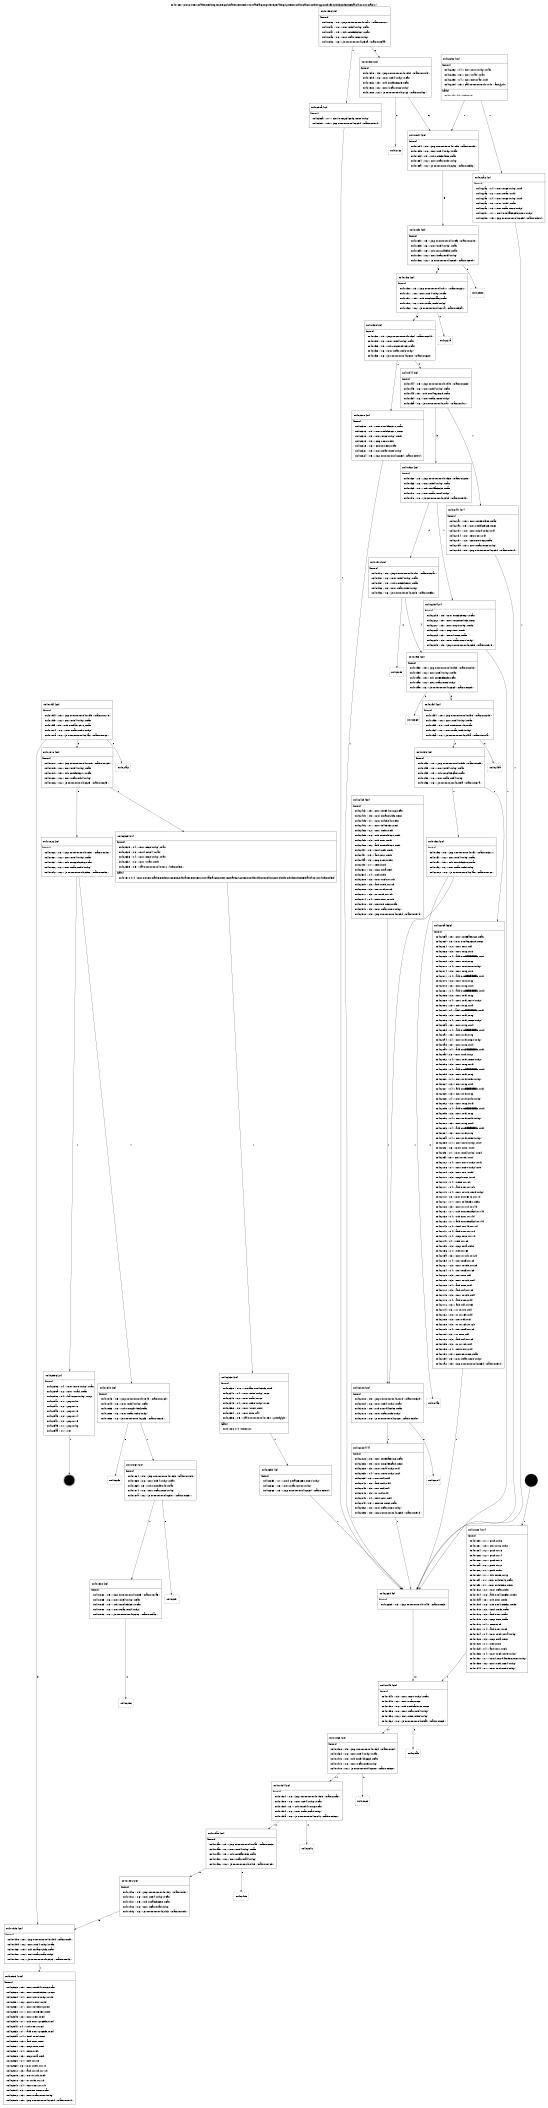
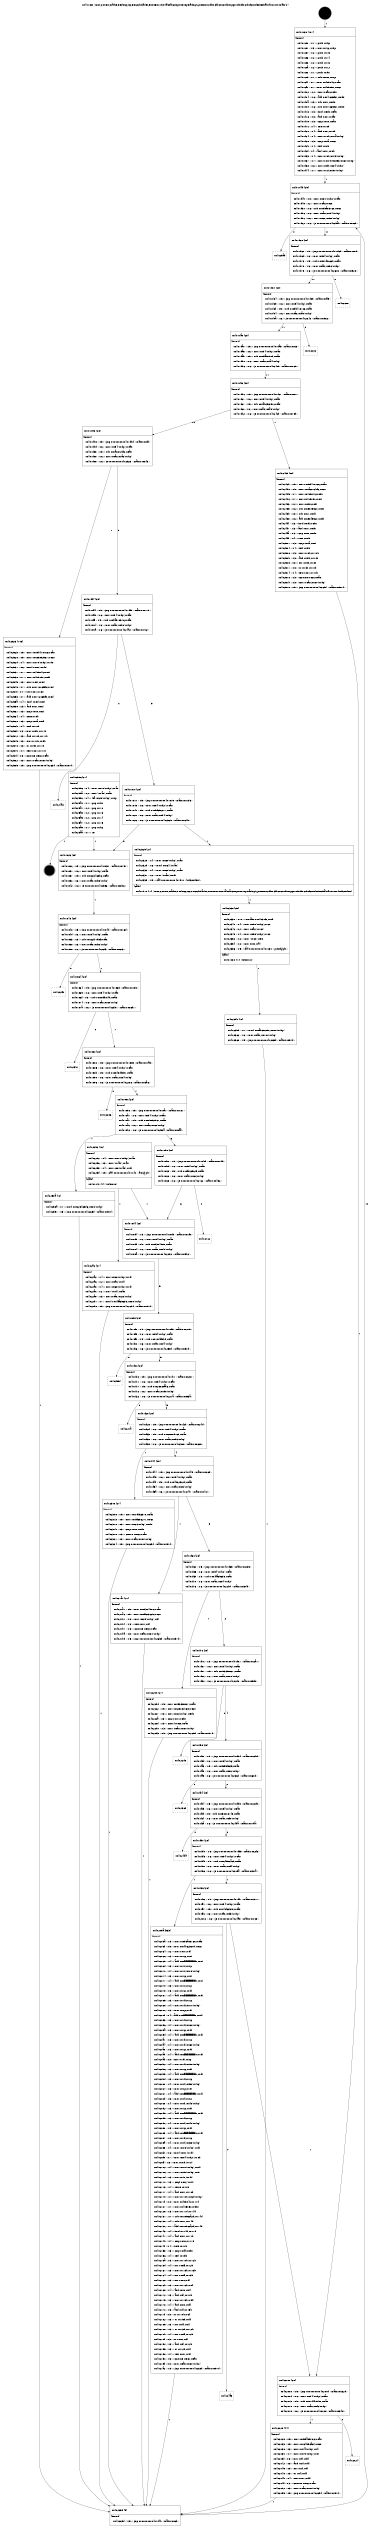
none -> (281, 443)
none -> (134, 1090)
(73, 1123) -> (94, 843)
(37, 1330) -> (117, 530)
none -> (39, 1662)
(241, 1896) -> none
